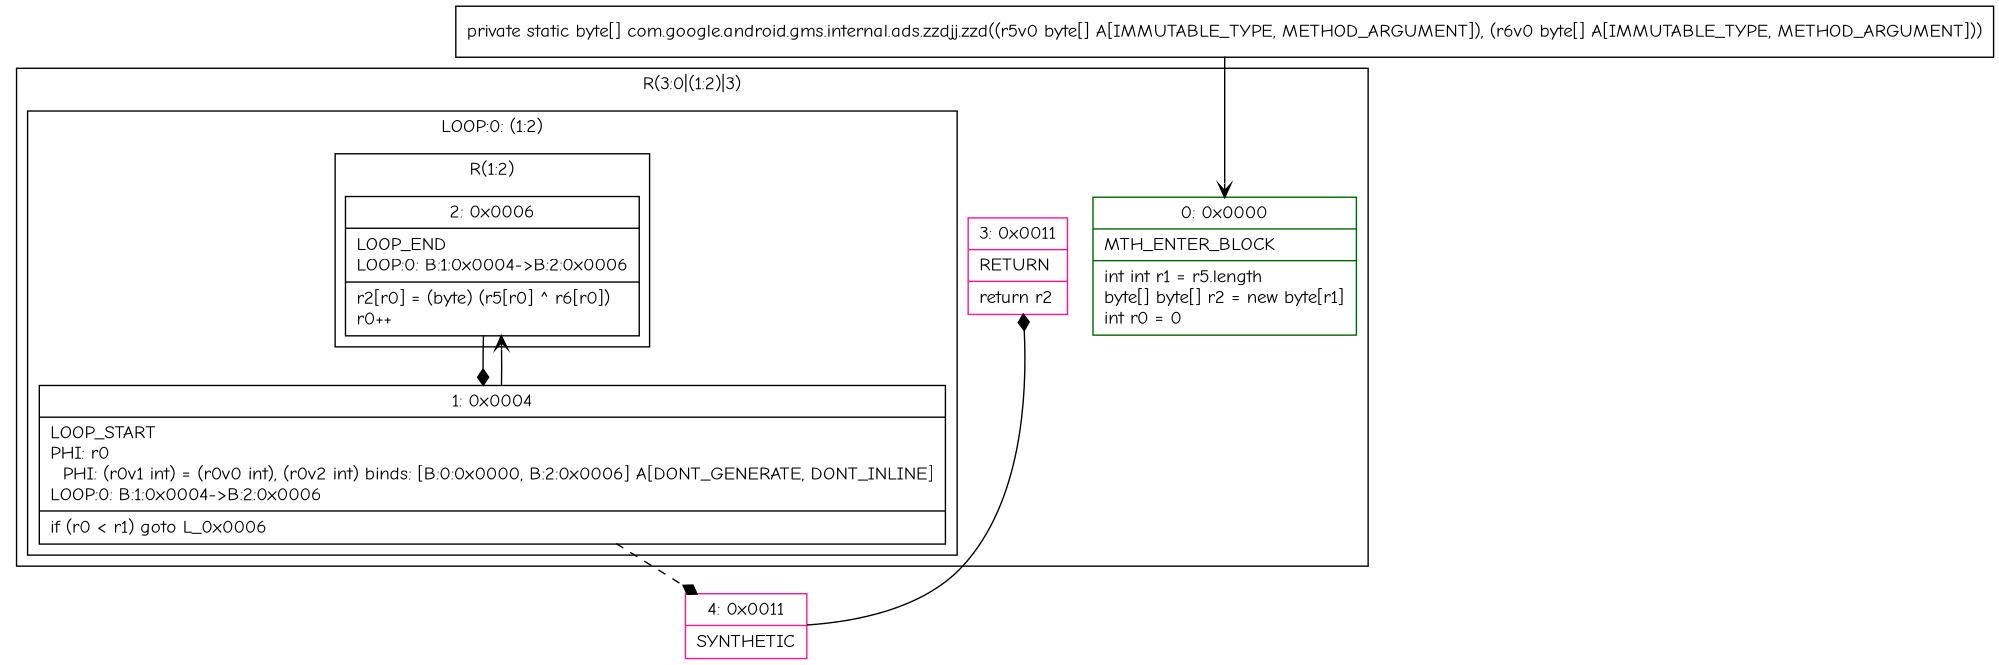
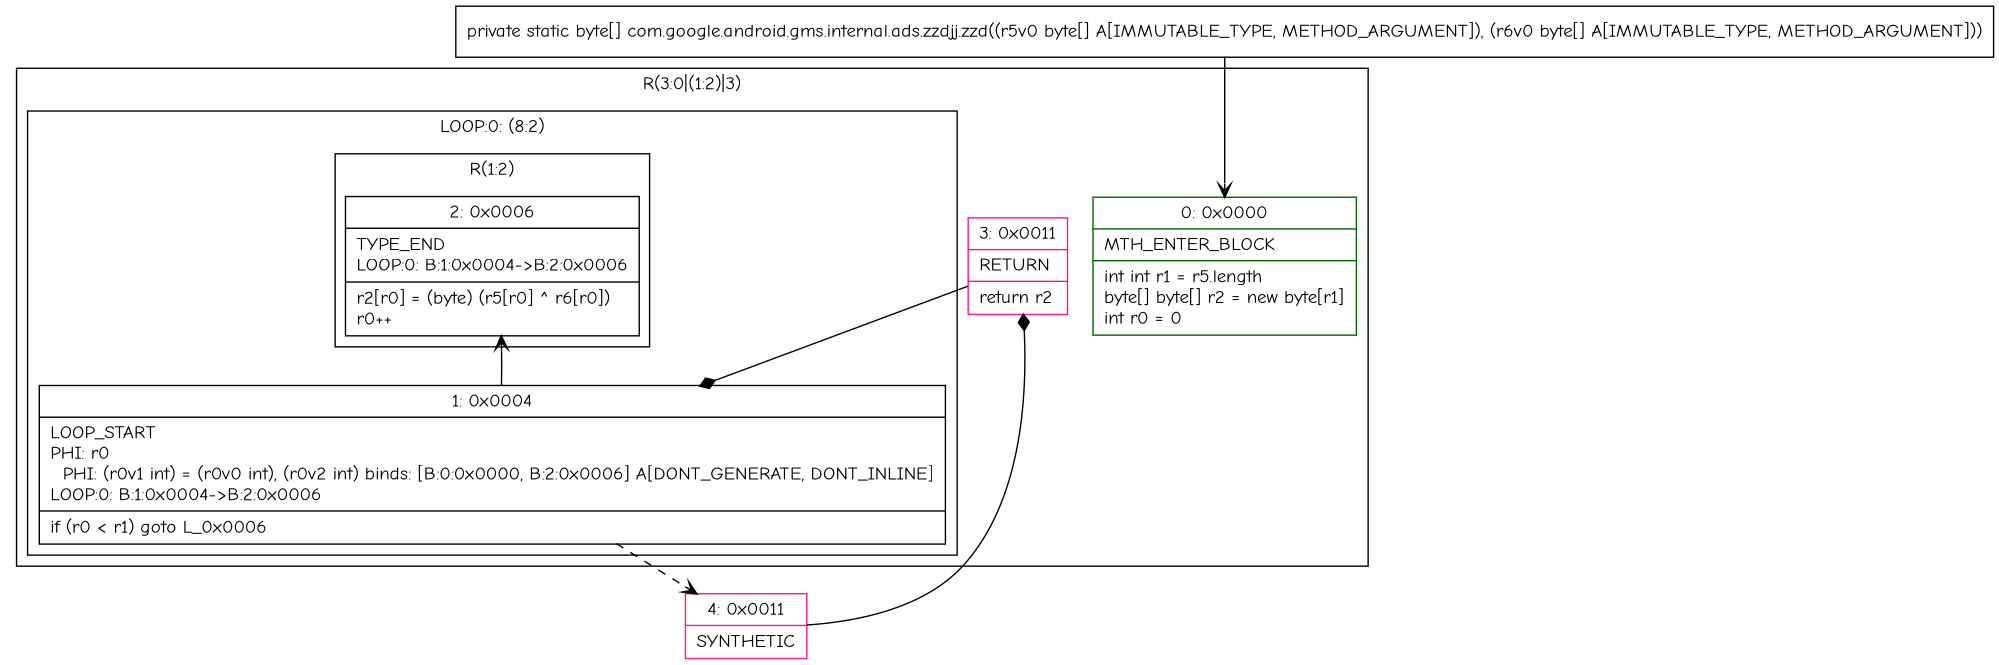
(492, 127) -> (492, 127)
(402, 244) -> (401, 244)
(483, 355) -> (842, 333)
(666, 575) -> (666, 575)
